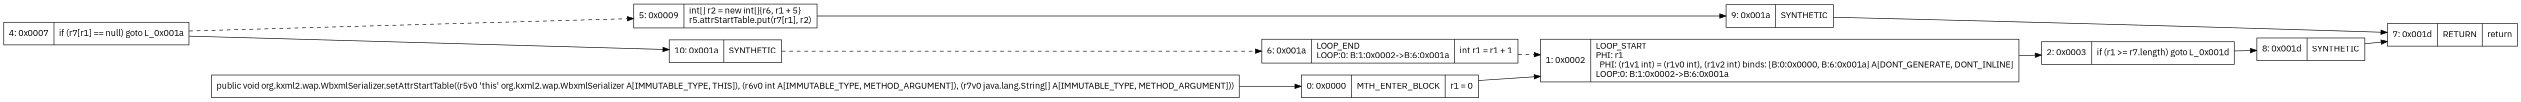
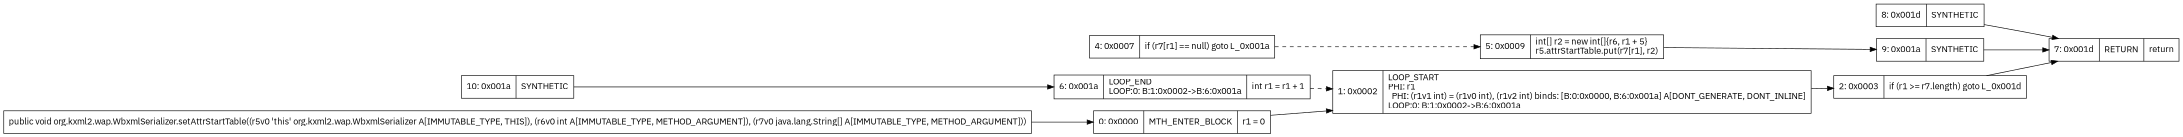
(426, 43) -> none
(1018, 51) -> (811, 87)
(2242, 51) -> (2019, 69)
